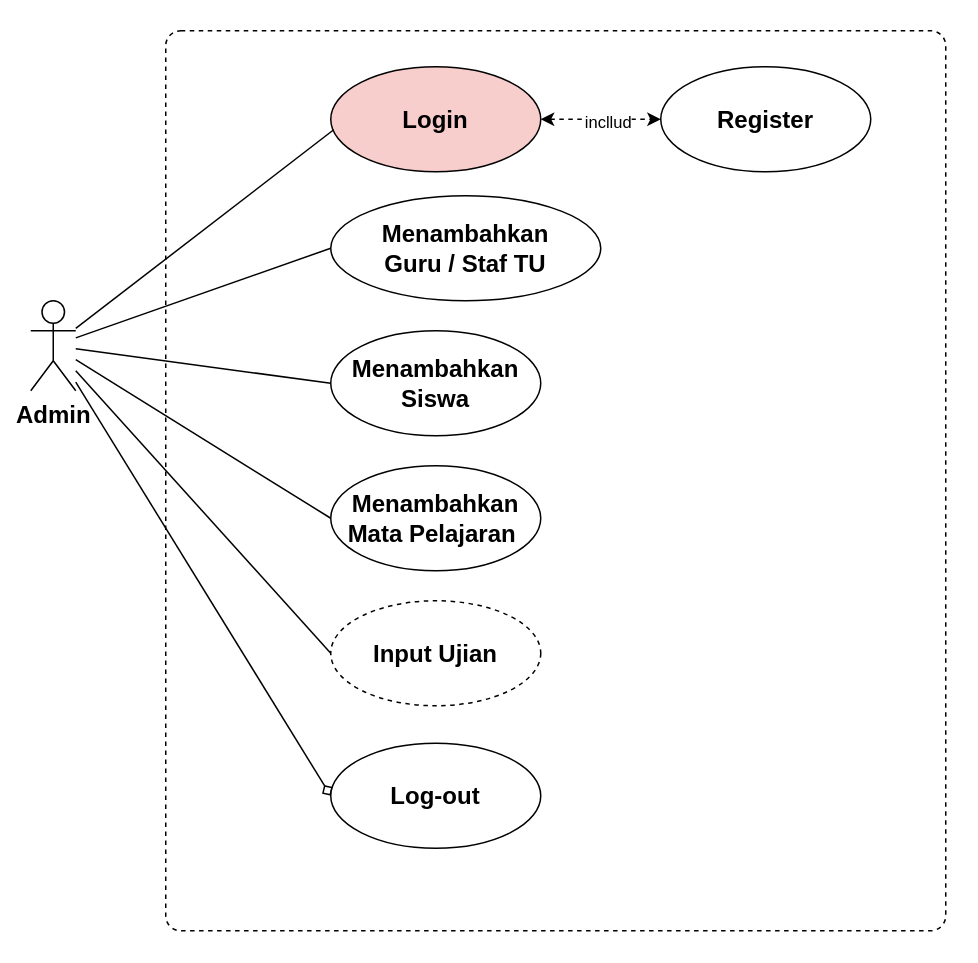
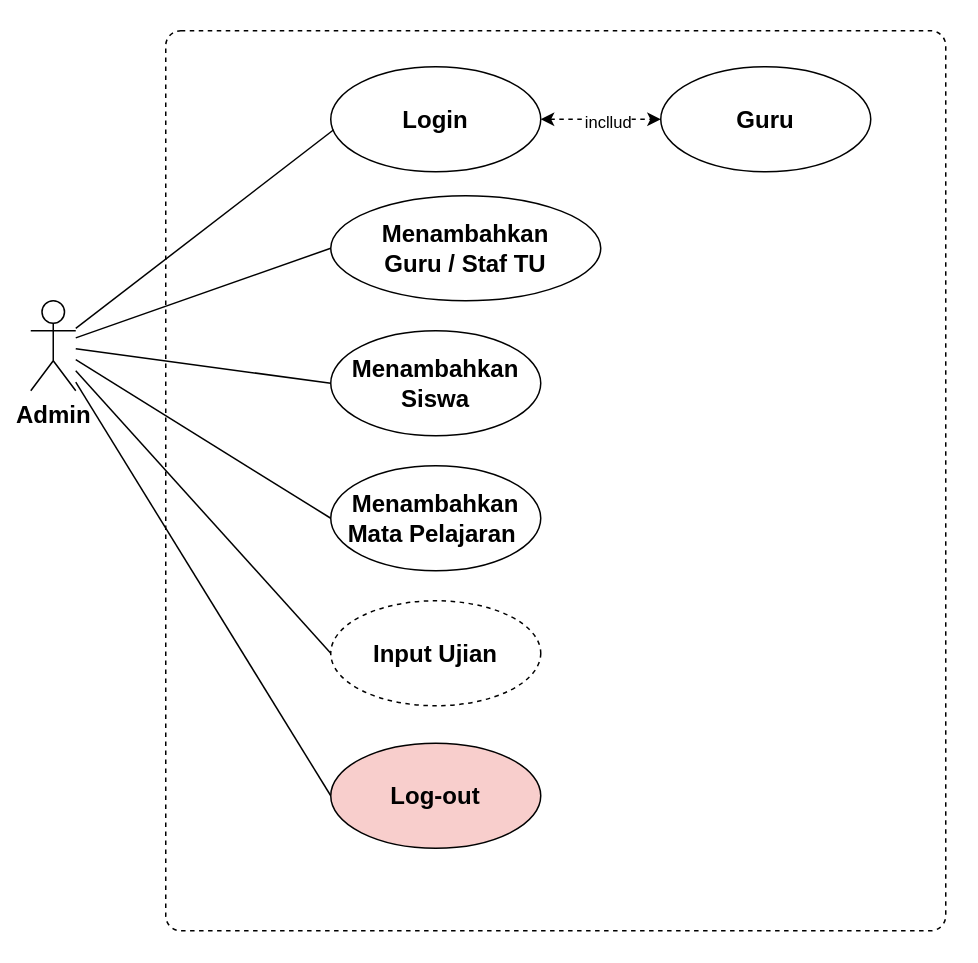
(436, 119) -> (436, 119)
(766, 119) -> (766, 119)
(324, 785) -> (327, 790)
(436, 796) -> (436, 796)
